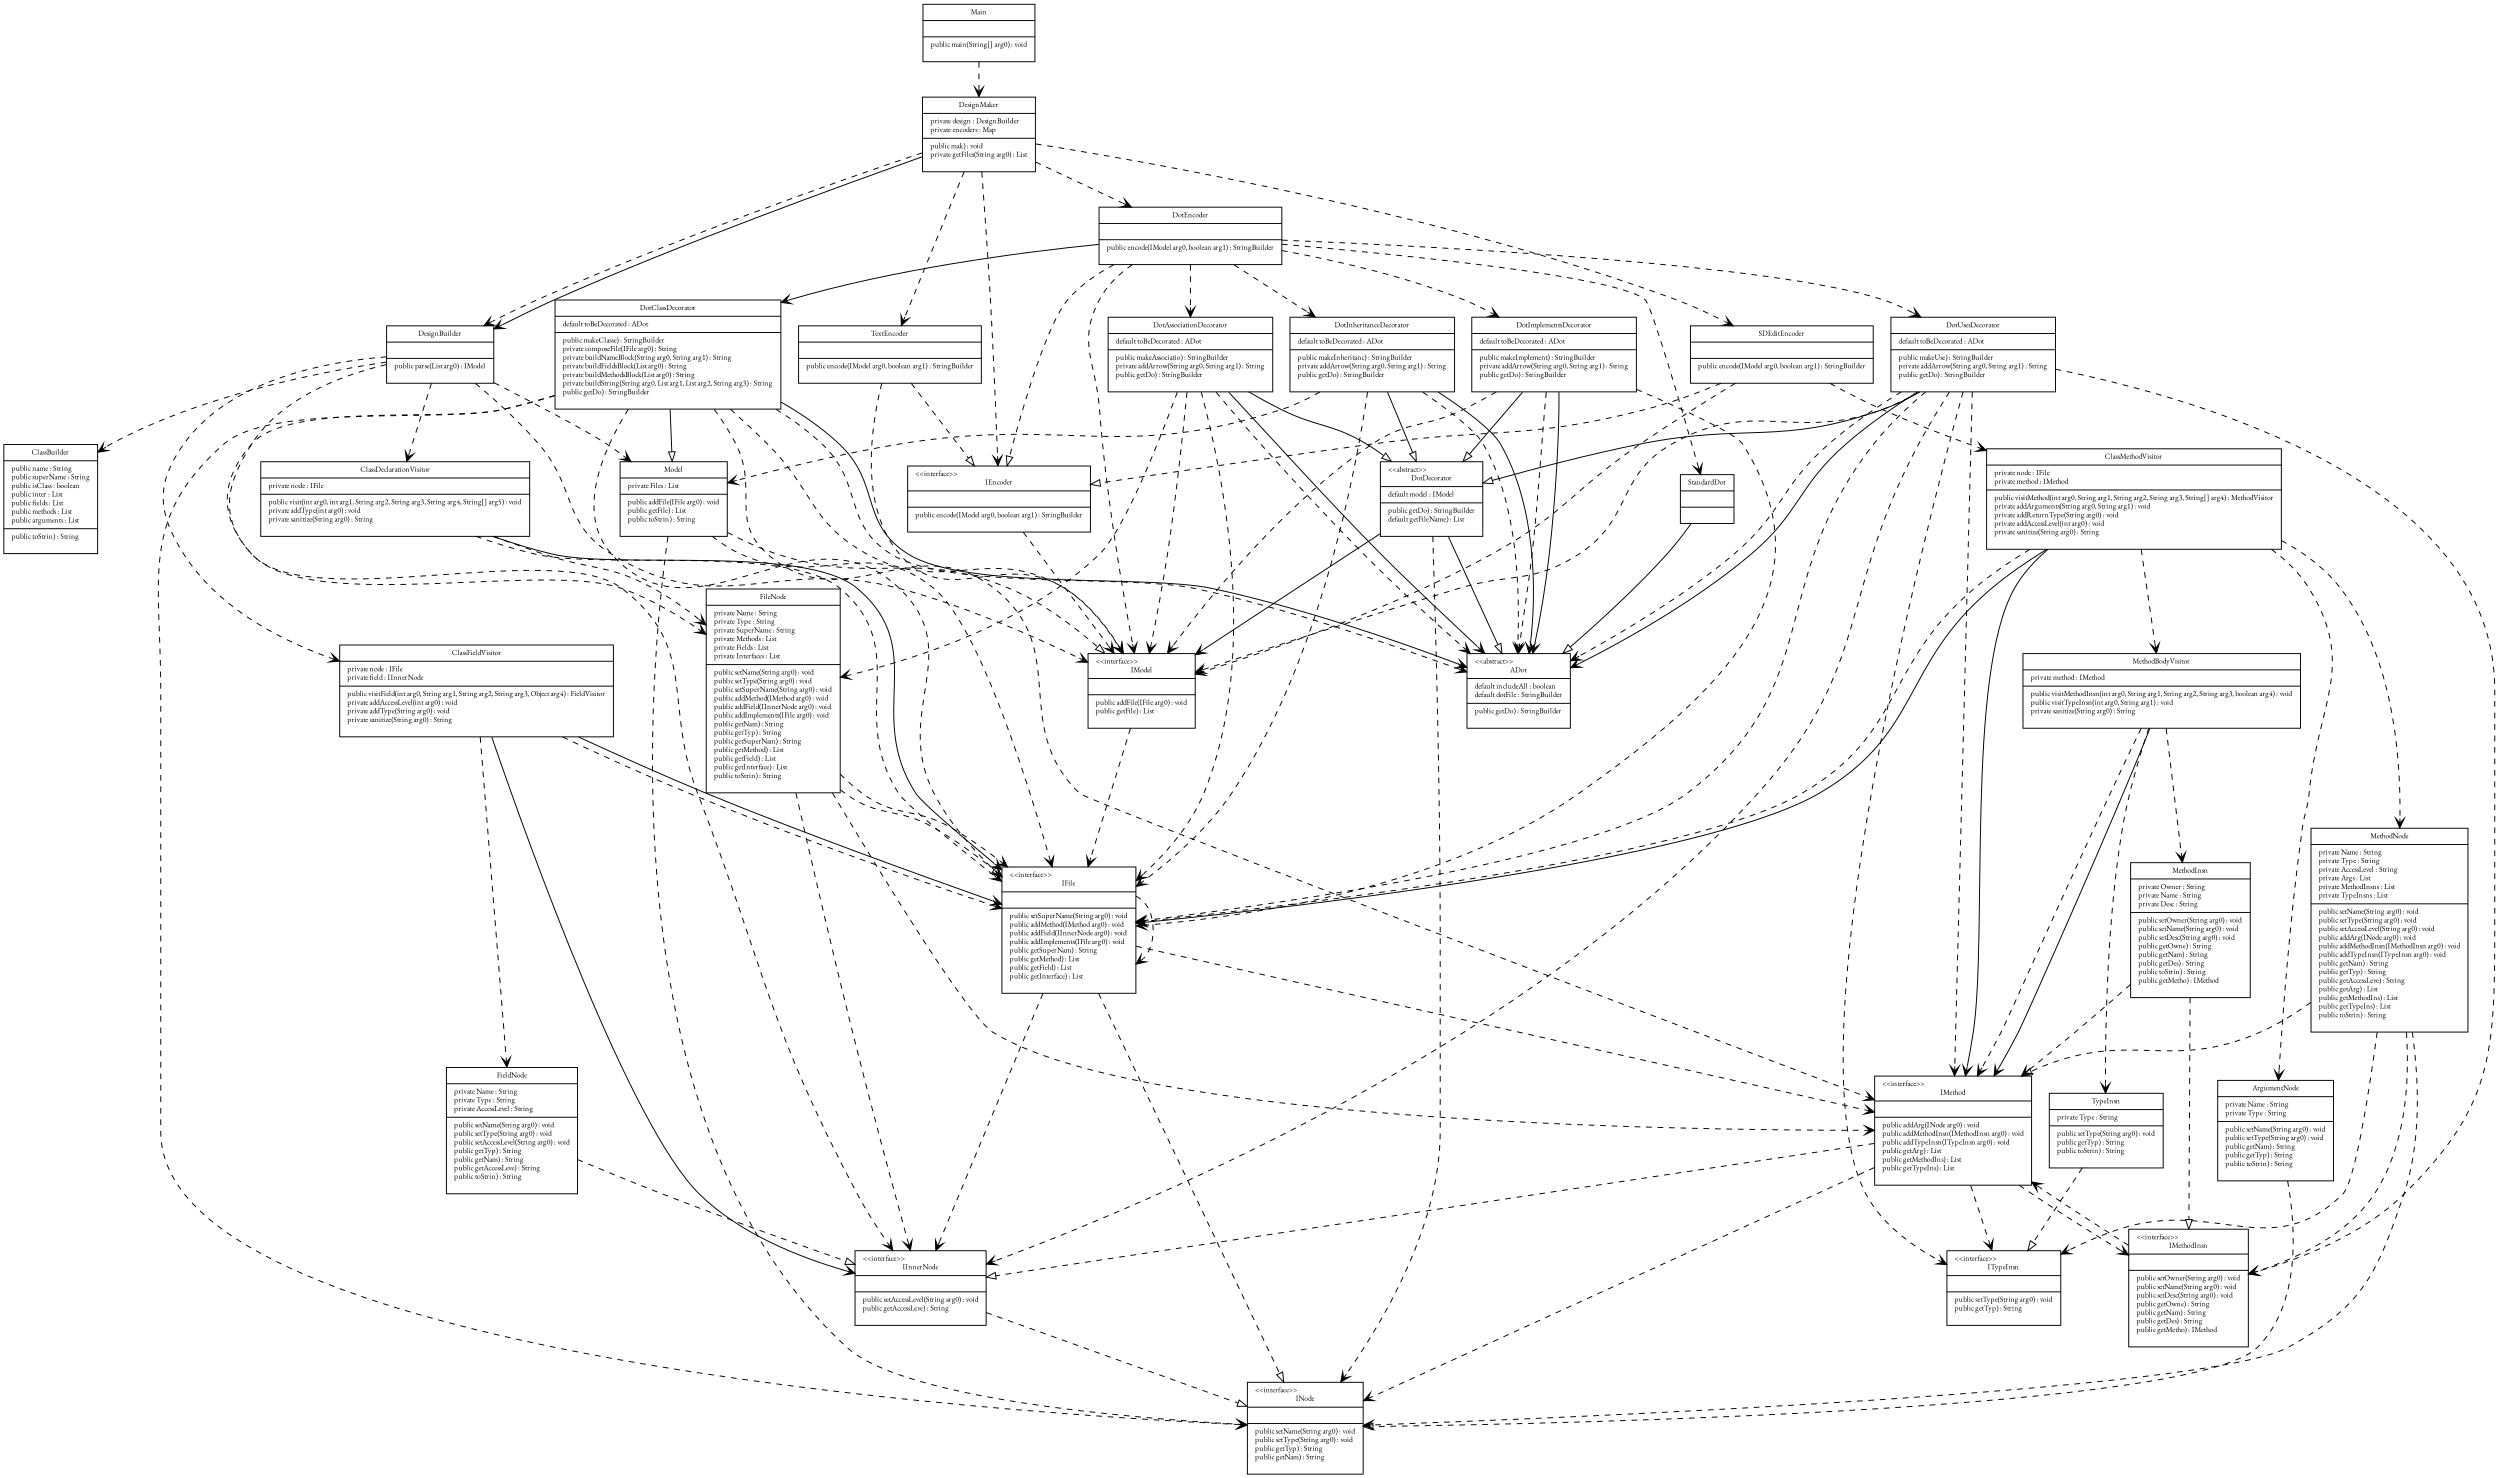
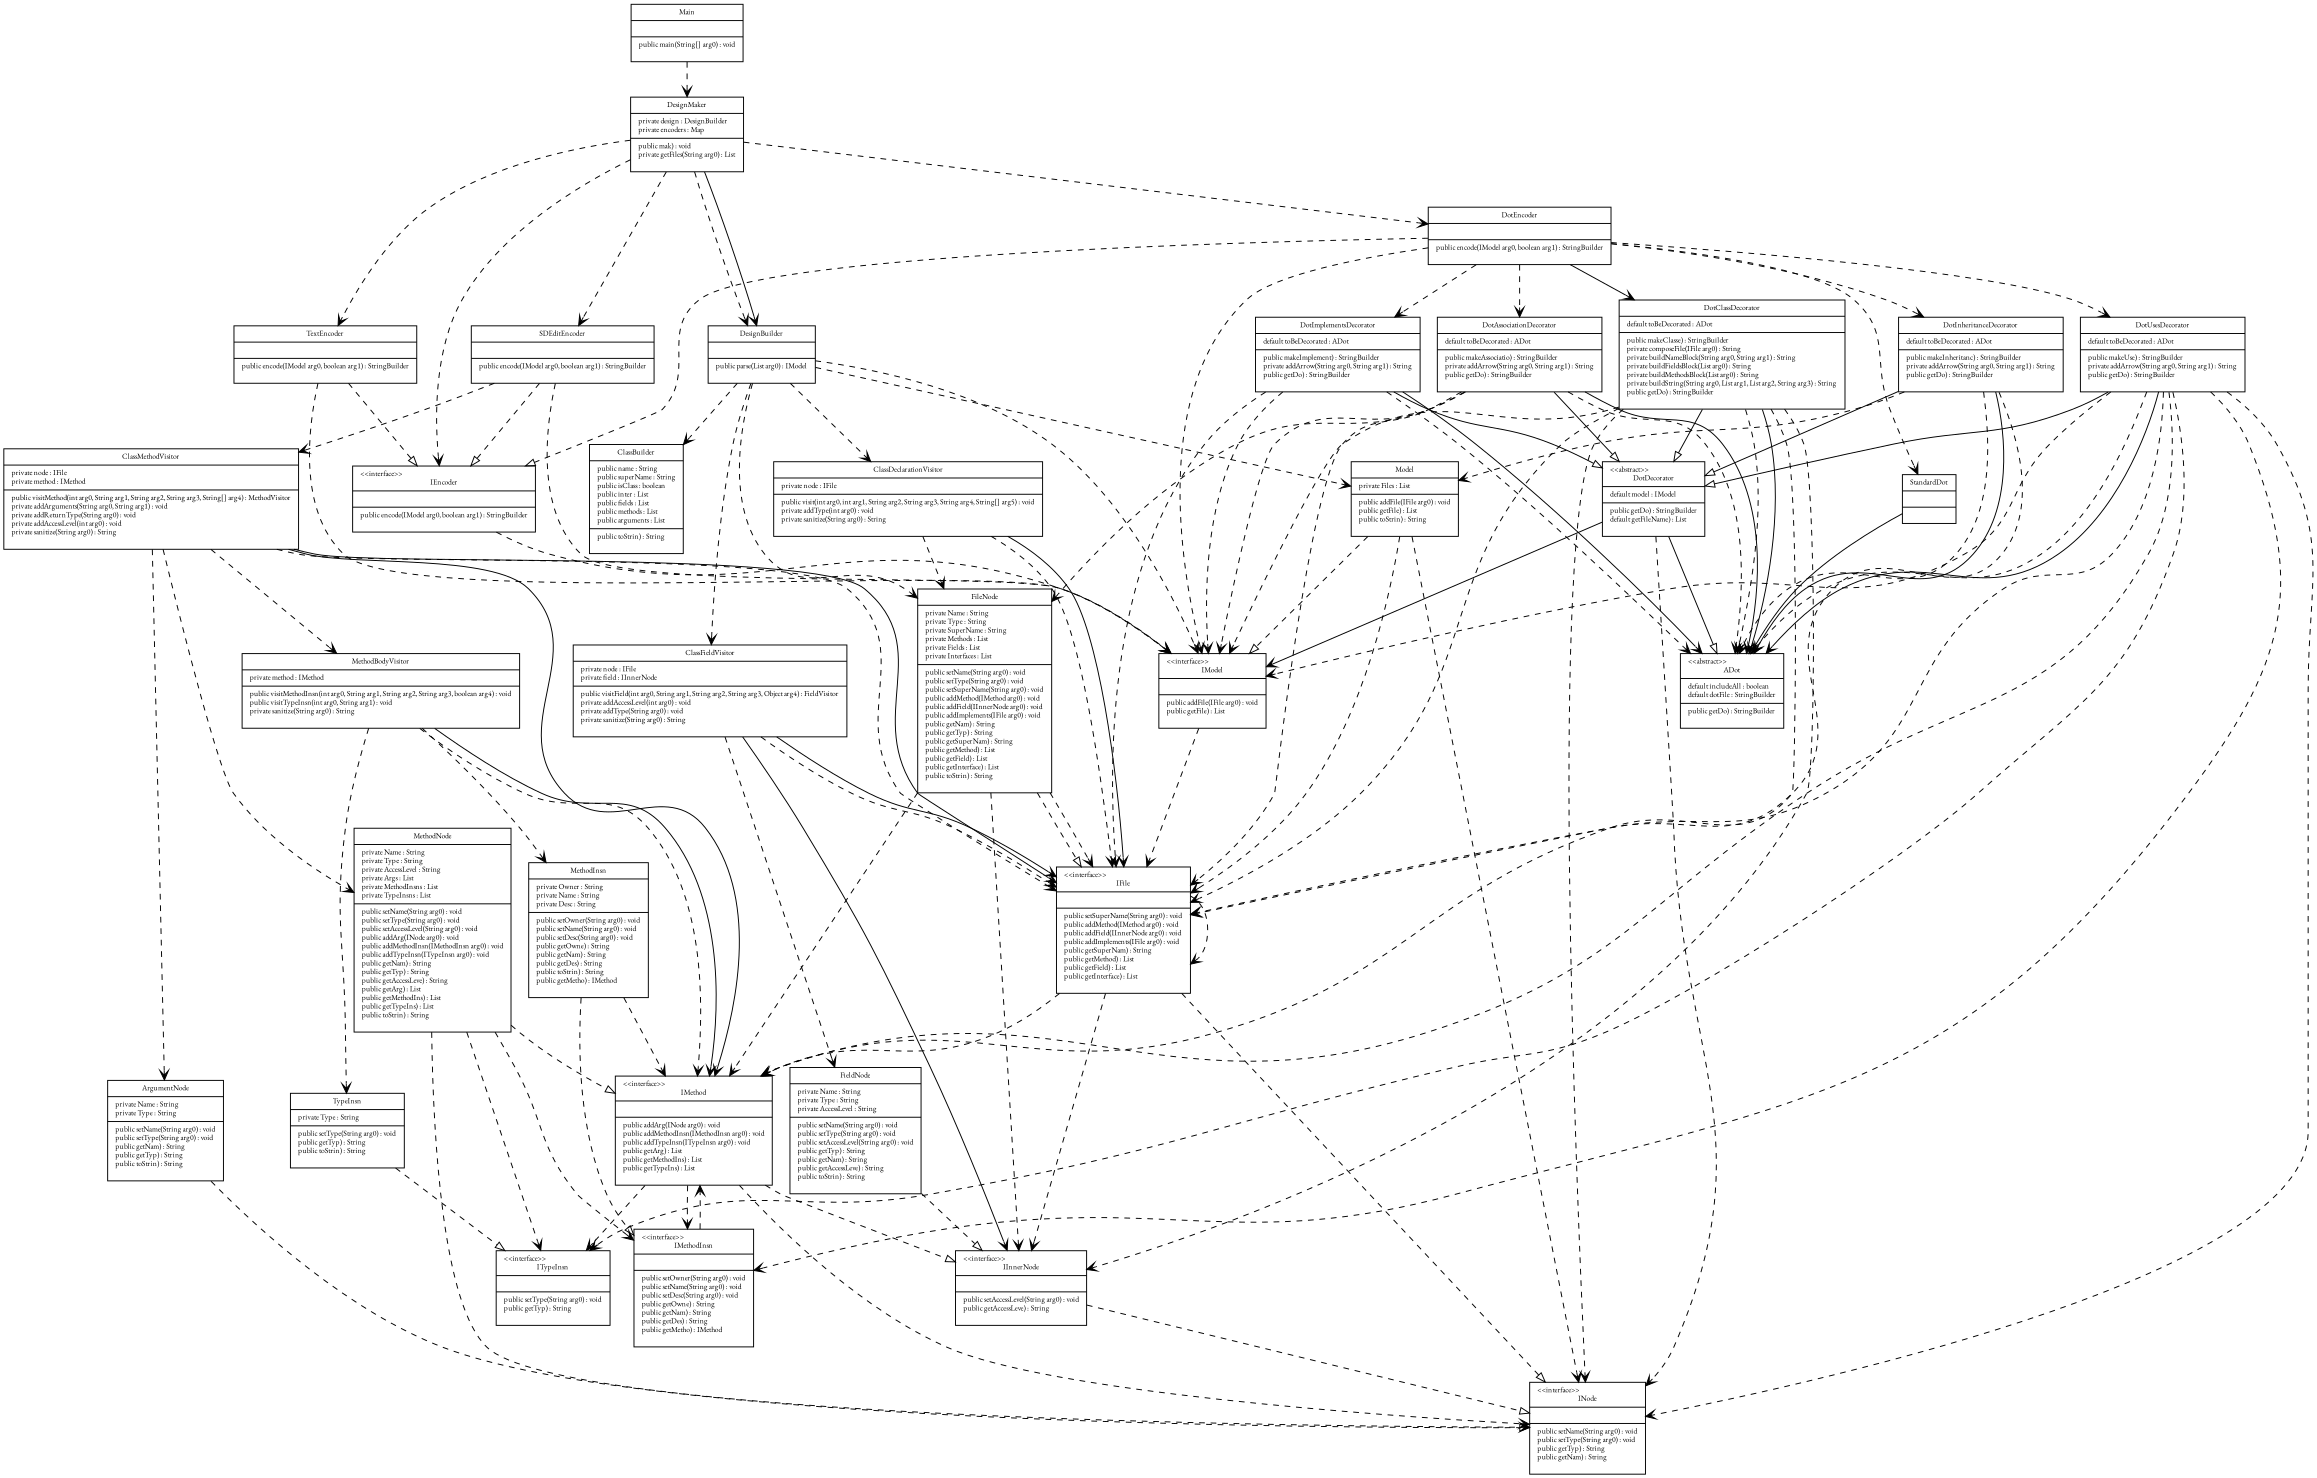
(671, 431) -> (1687, 438)
(1589, 944) -> (2308, 1116)
